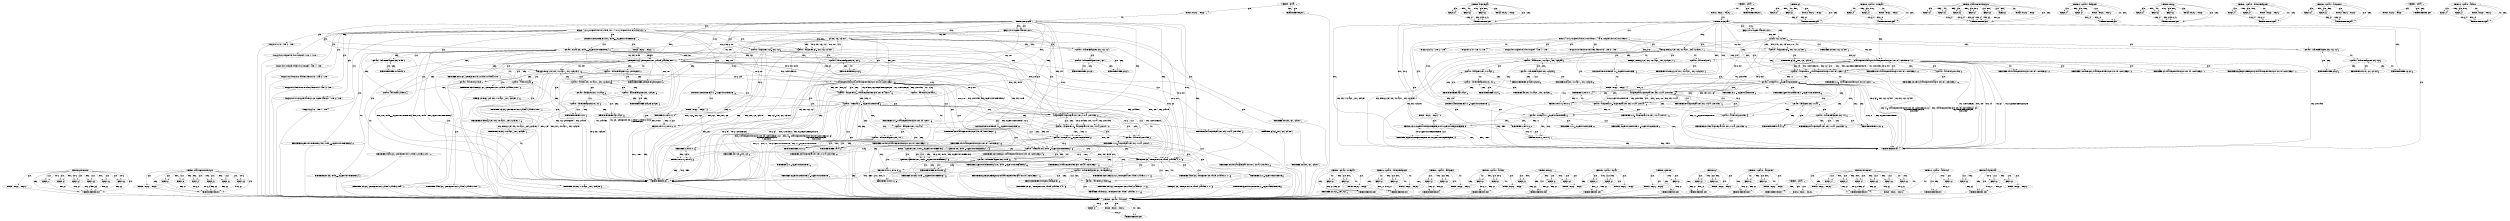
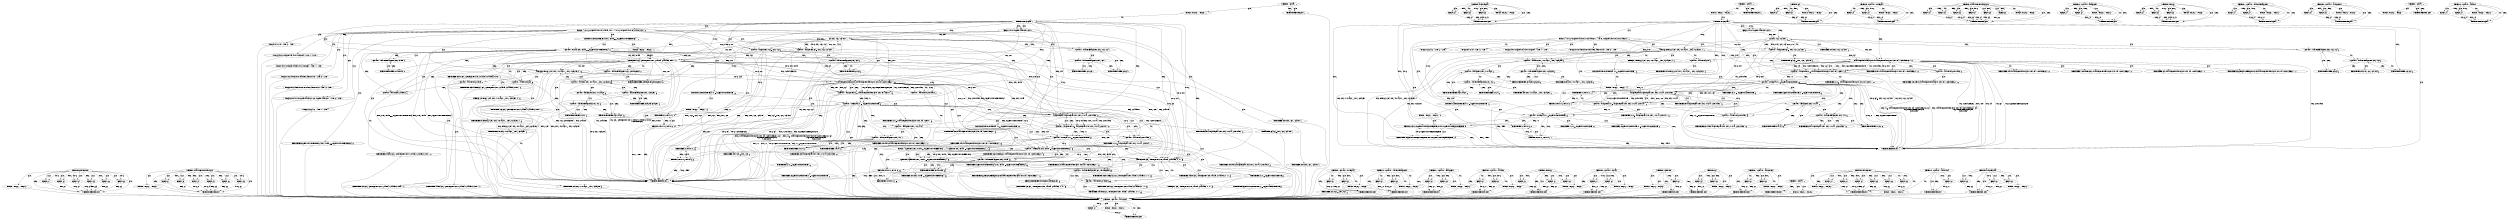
(544, 74) -> none
(635, 77) -> none
(970, 151) -> none
(1061, 173) -> none
(1062, 175) -> none
(338, 176) -> none
